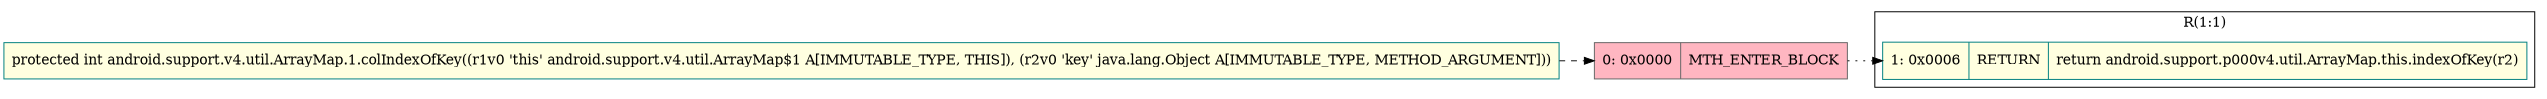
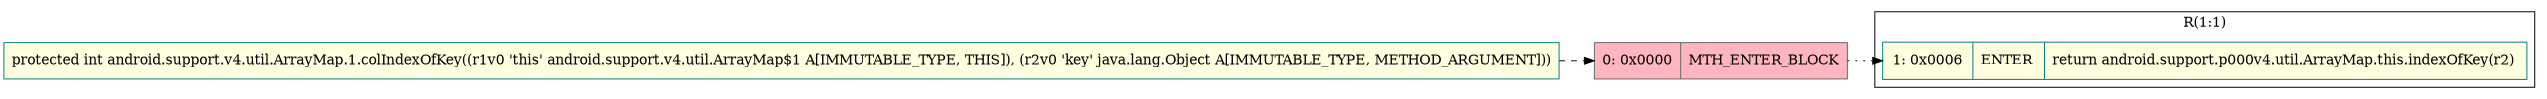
(2009, 60) -> (2007, 60)
